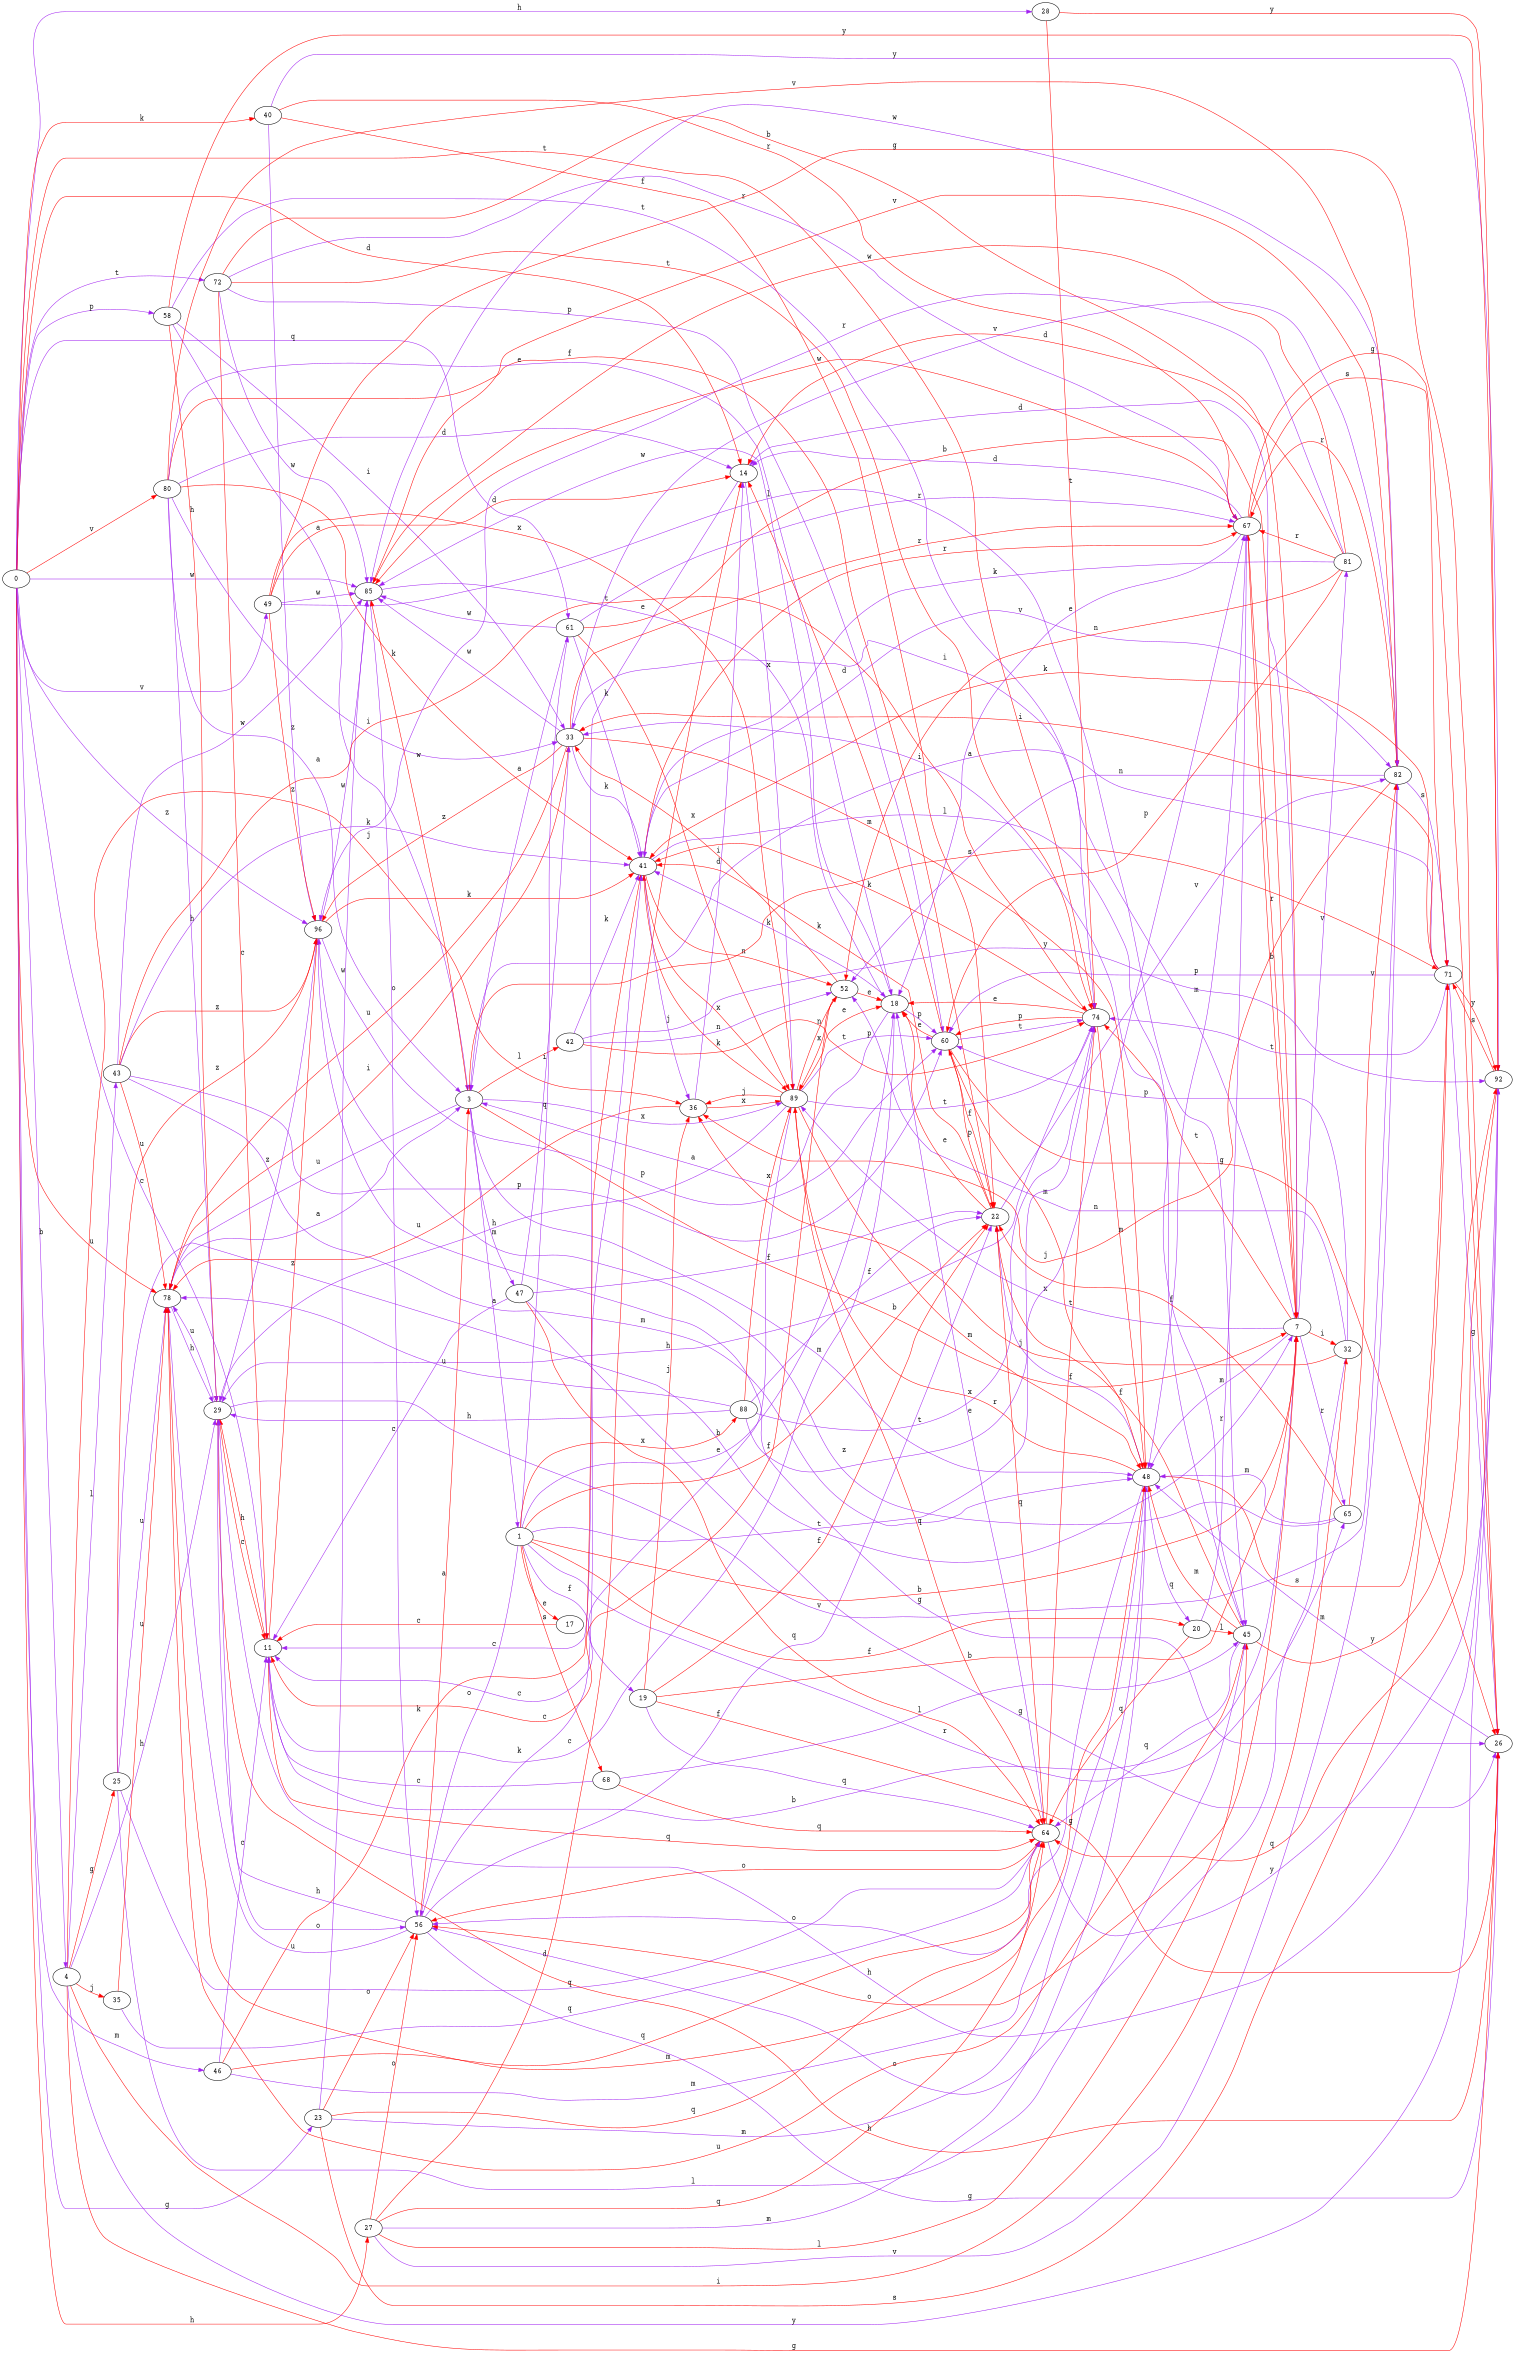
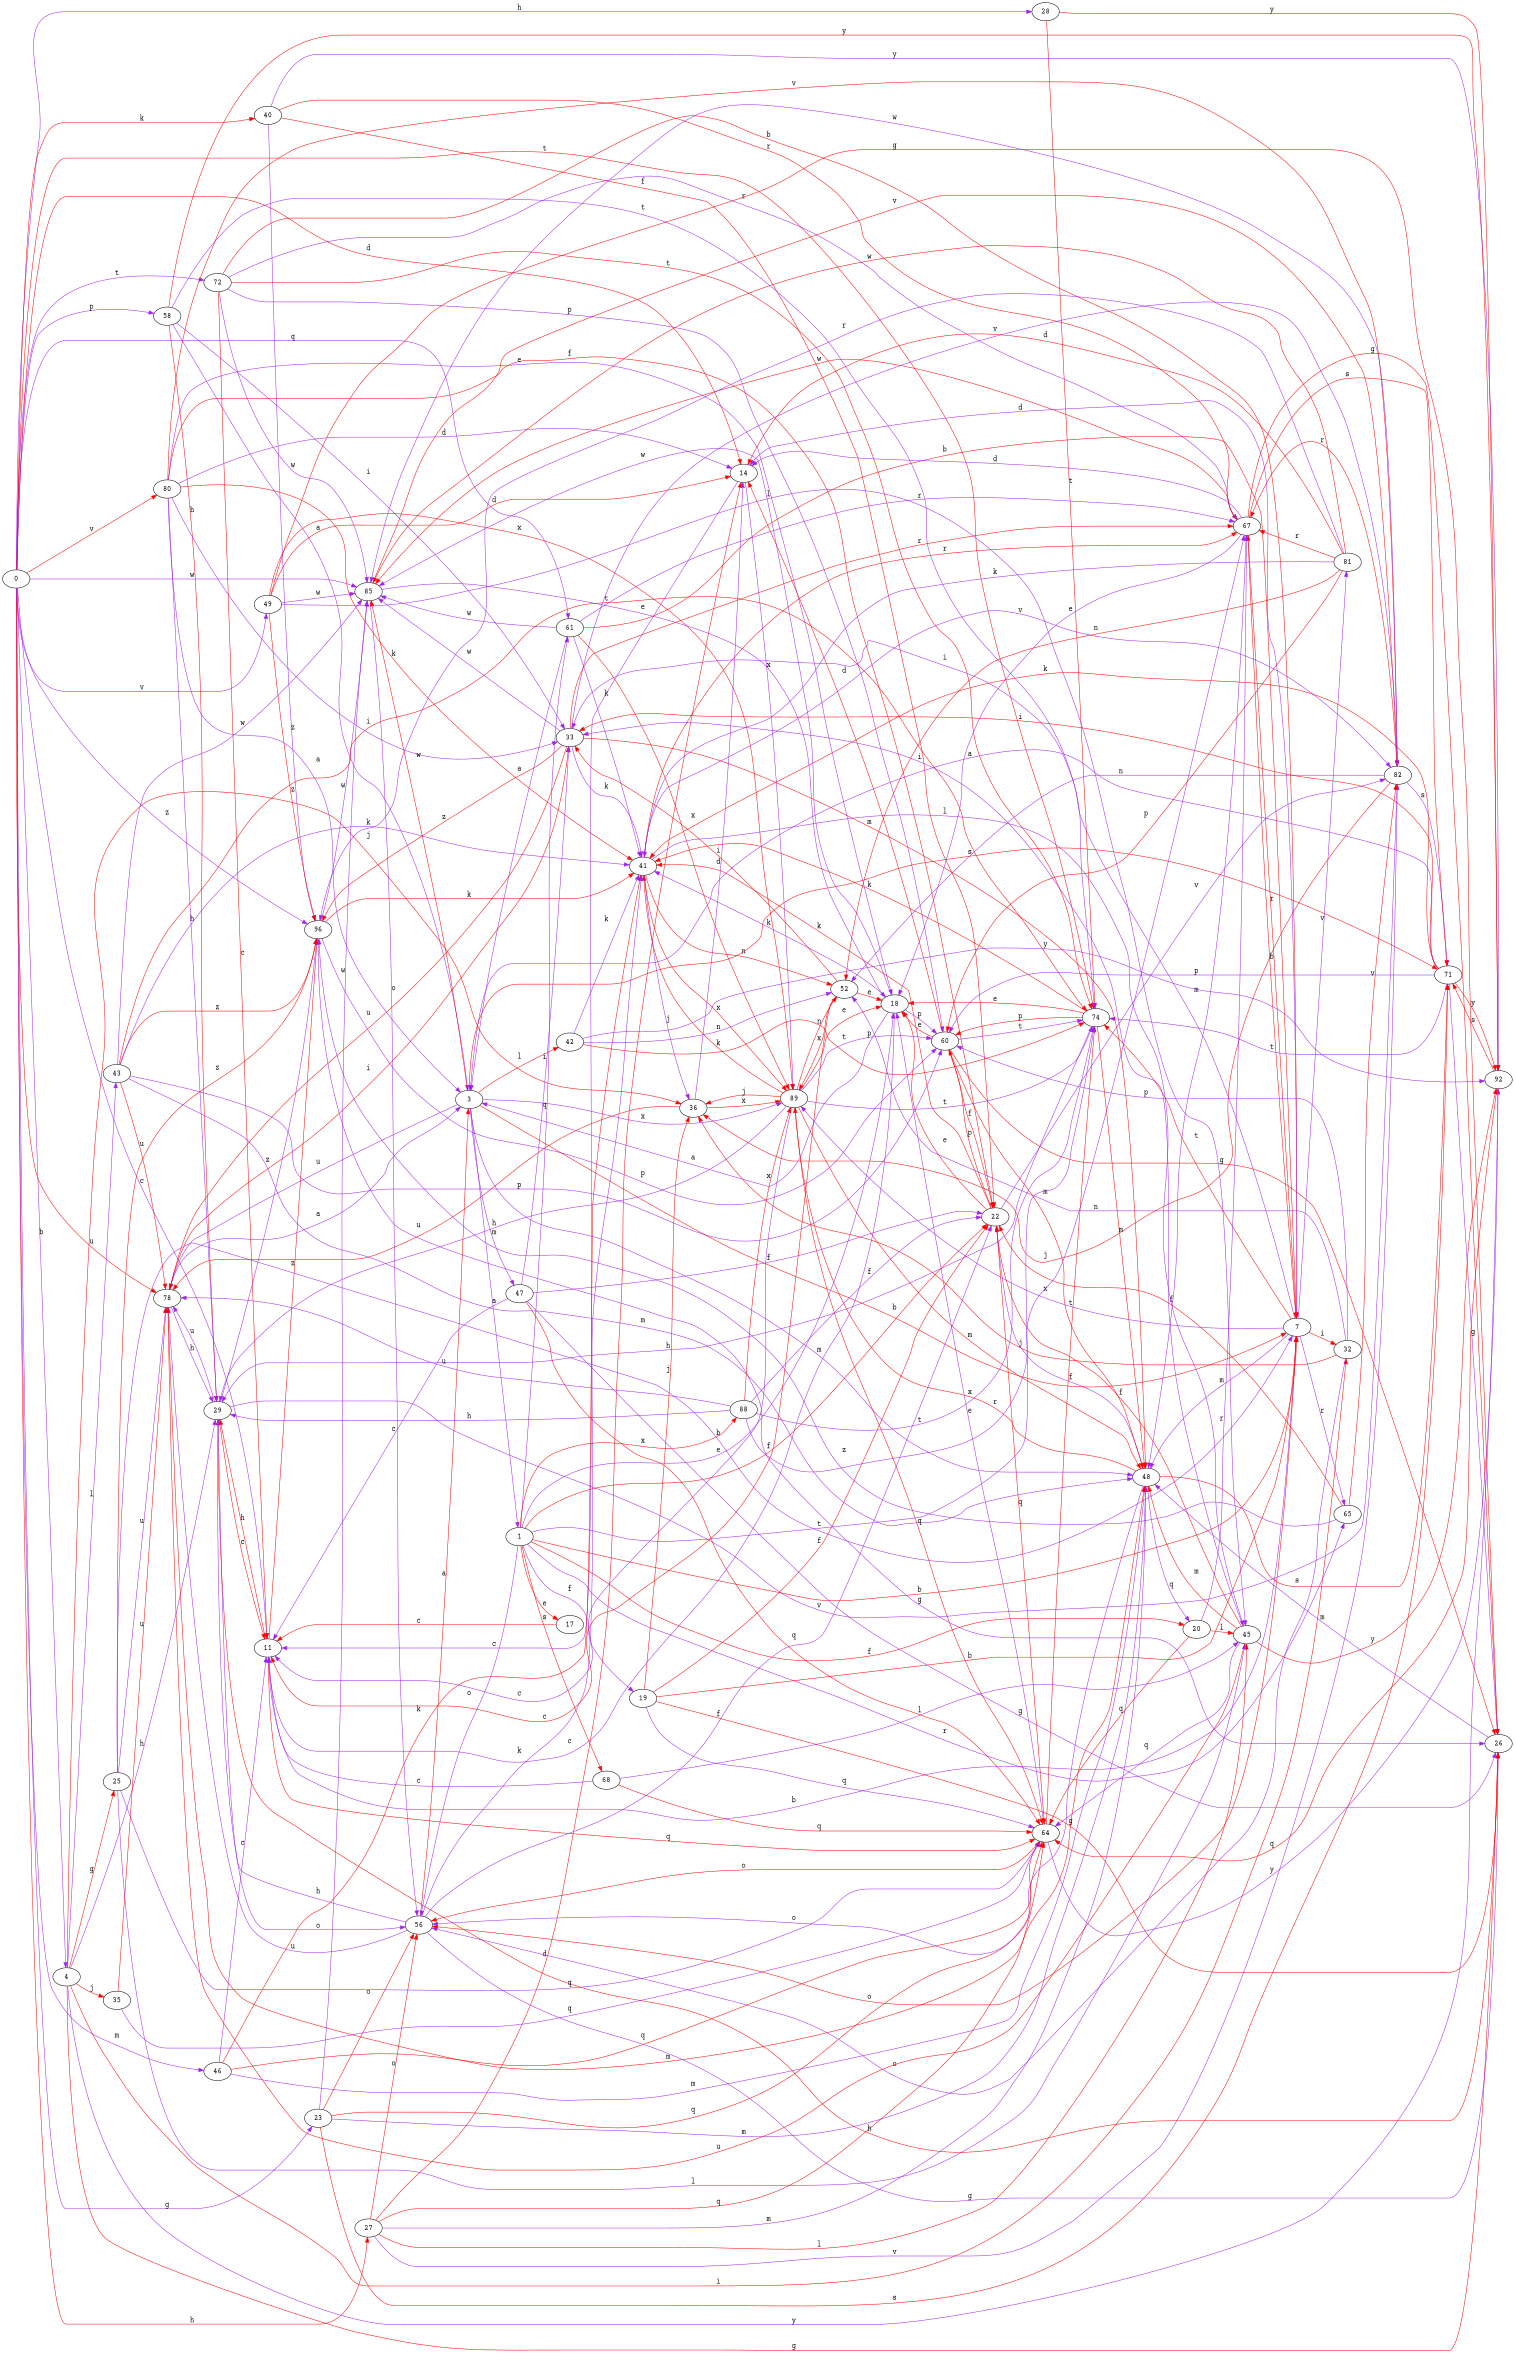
(1265, 1488) -> none
(1038, 2034) -> none
